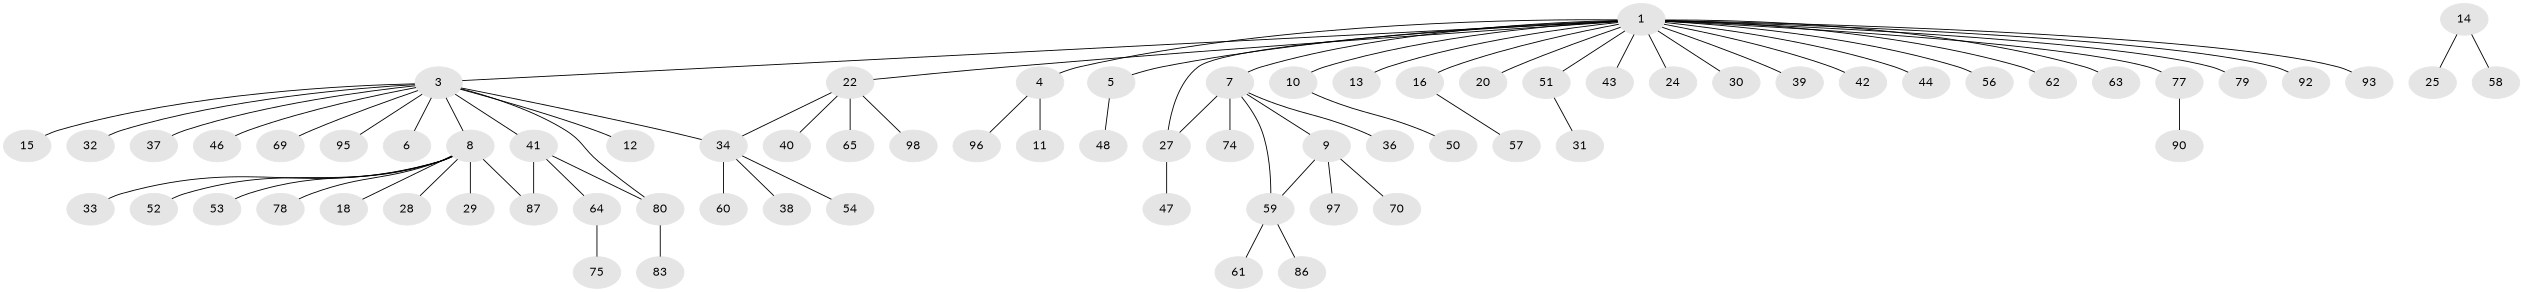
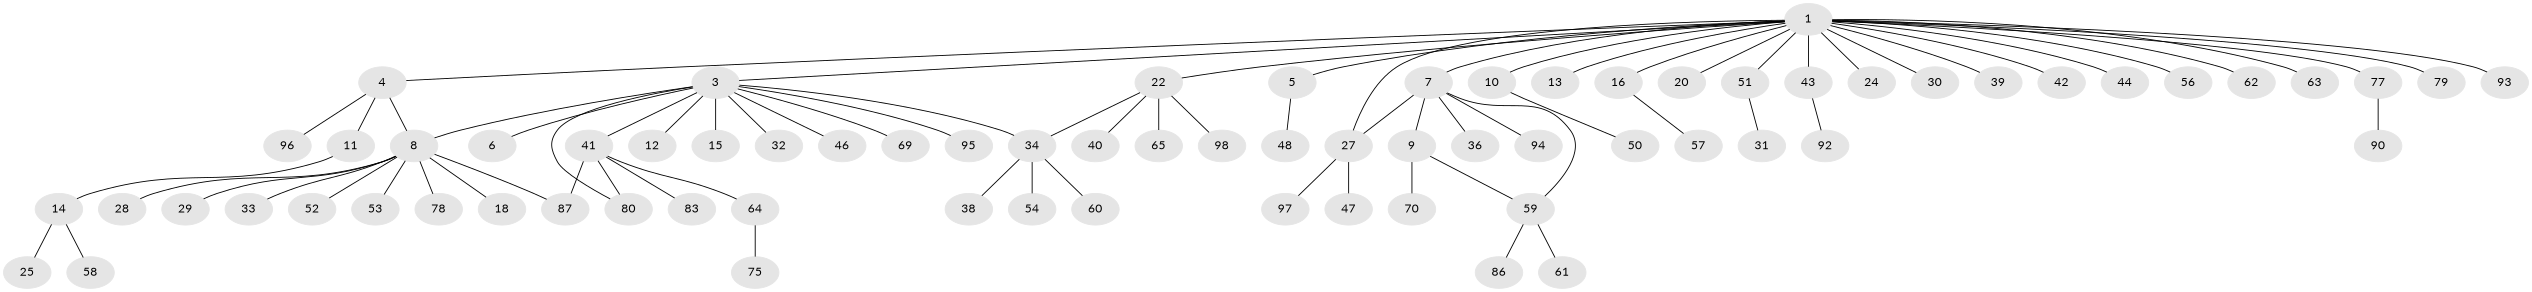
(1978, 34) -> (1817, 114)
none -> (398, 114)
(154, 146) -> none
(1230, 146) -> (1539, 146)
none -> (198, 178)
(1330, 178) -> (1317, 178)
(660, 241) -> (640, 178)
